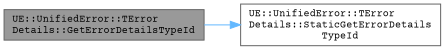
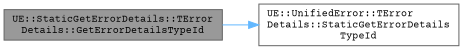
(104, 25) -> (113, 25)
